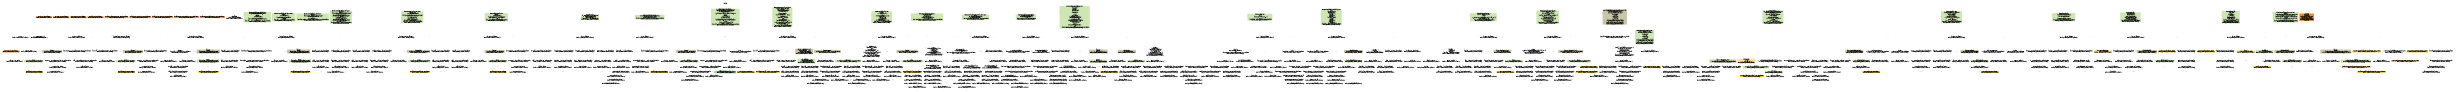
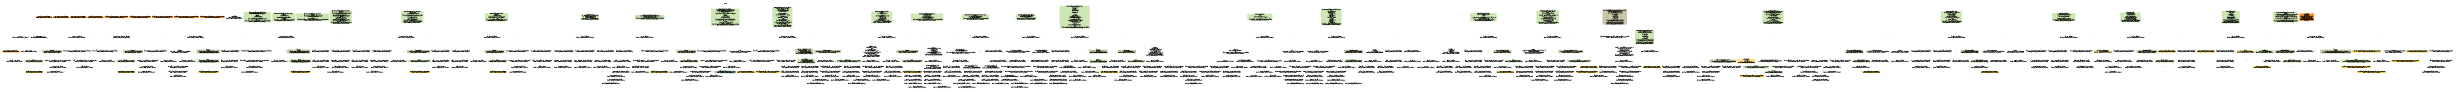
(725, 3) -> (725, 3)
